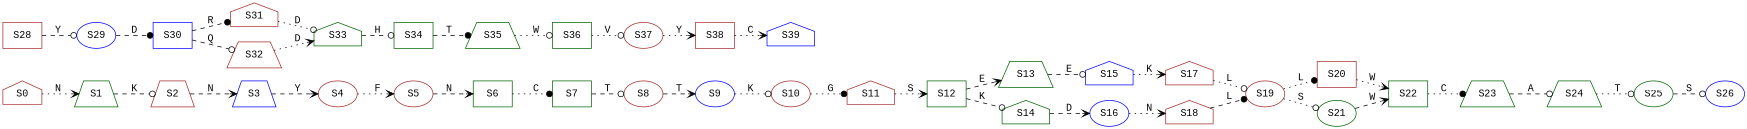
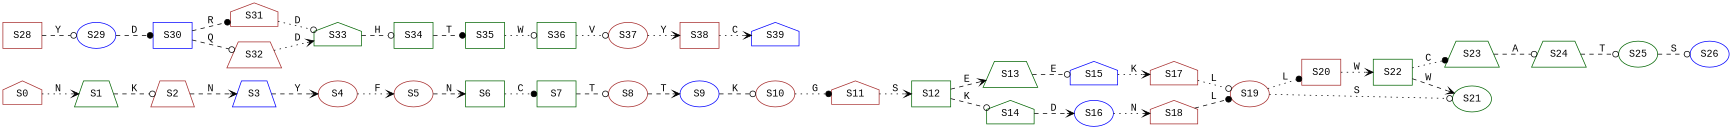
(493, 35) -> (485, 35)
(750, 94) -> (734, 94)
(1612, 94) -> (1597, 54)
(1368, 105) -> (1430, 85)
